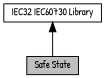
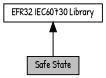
(53, 13) -> (53, 13)
